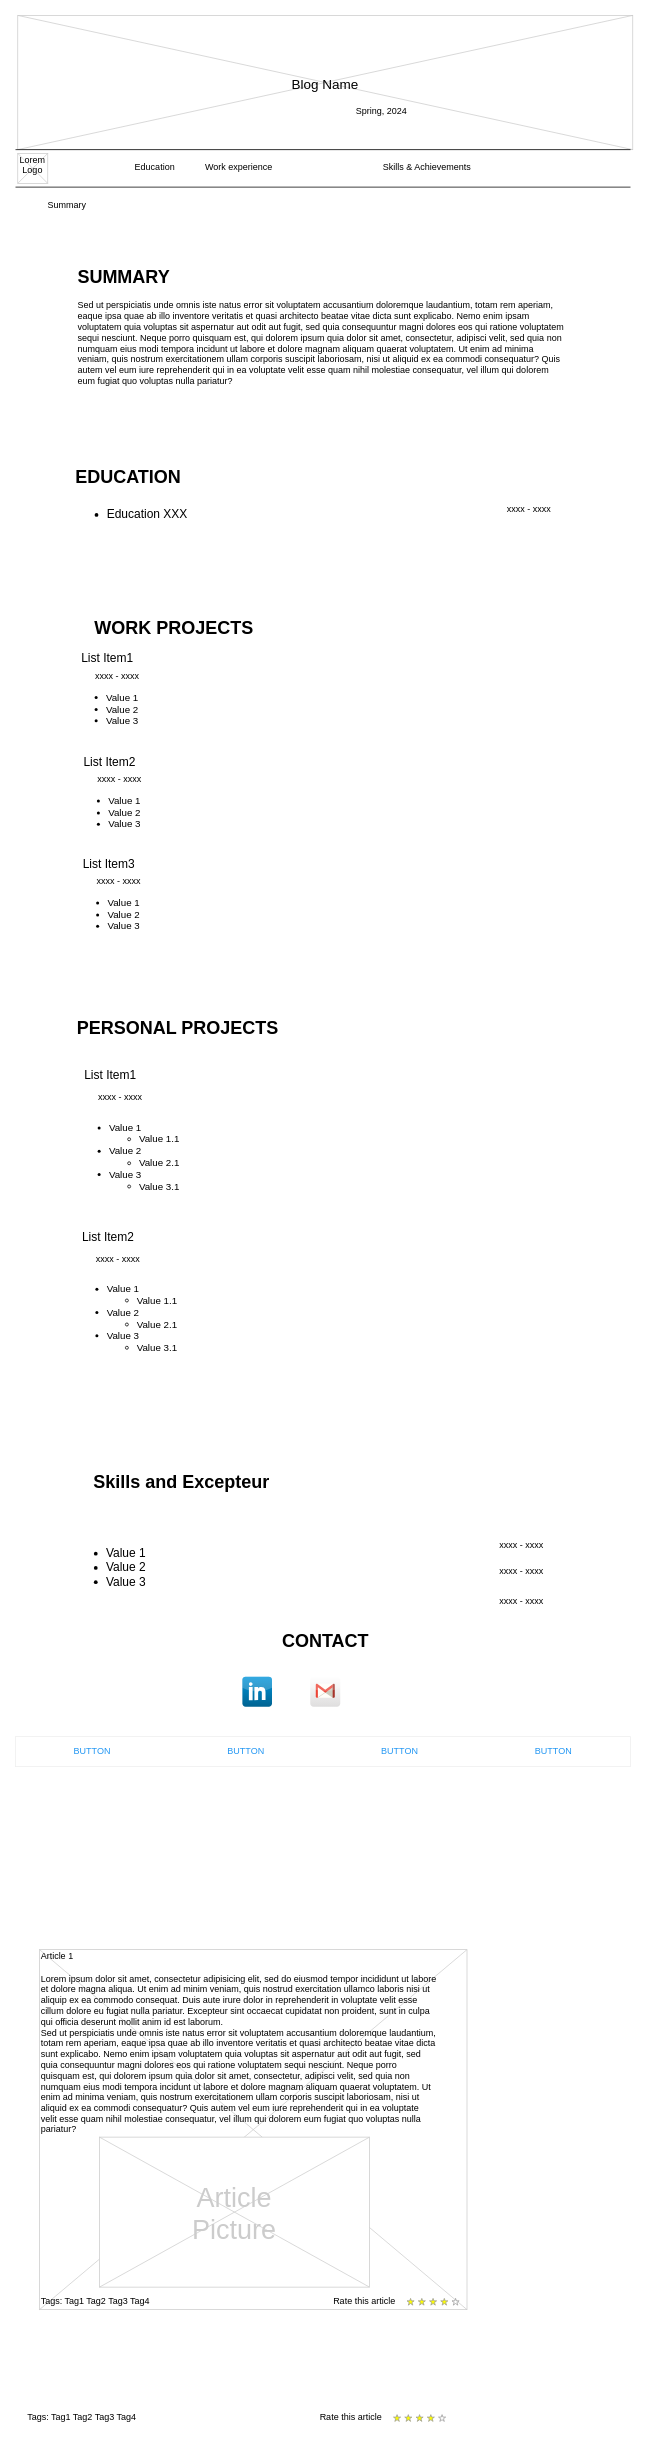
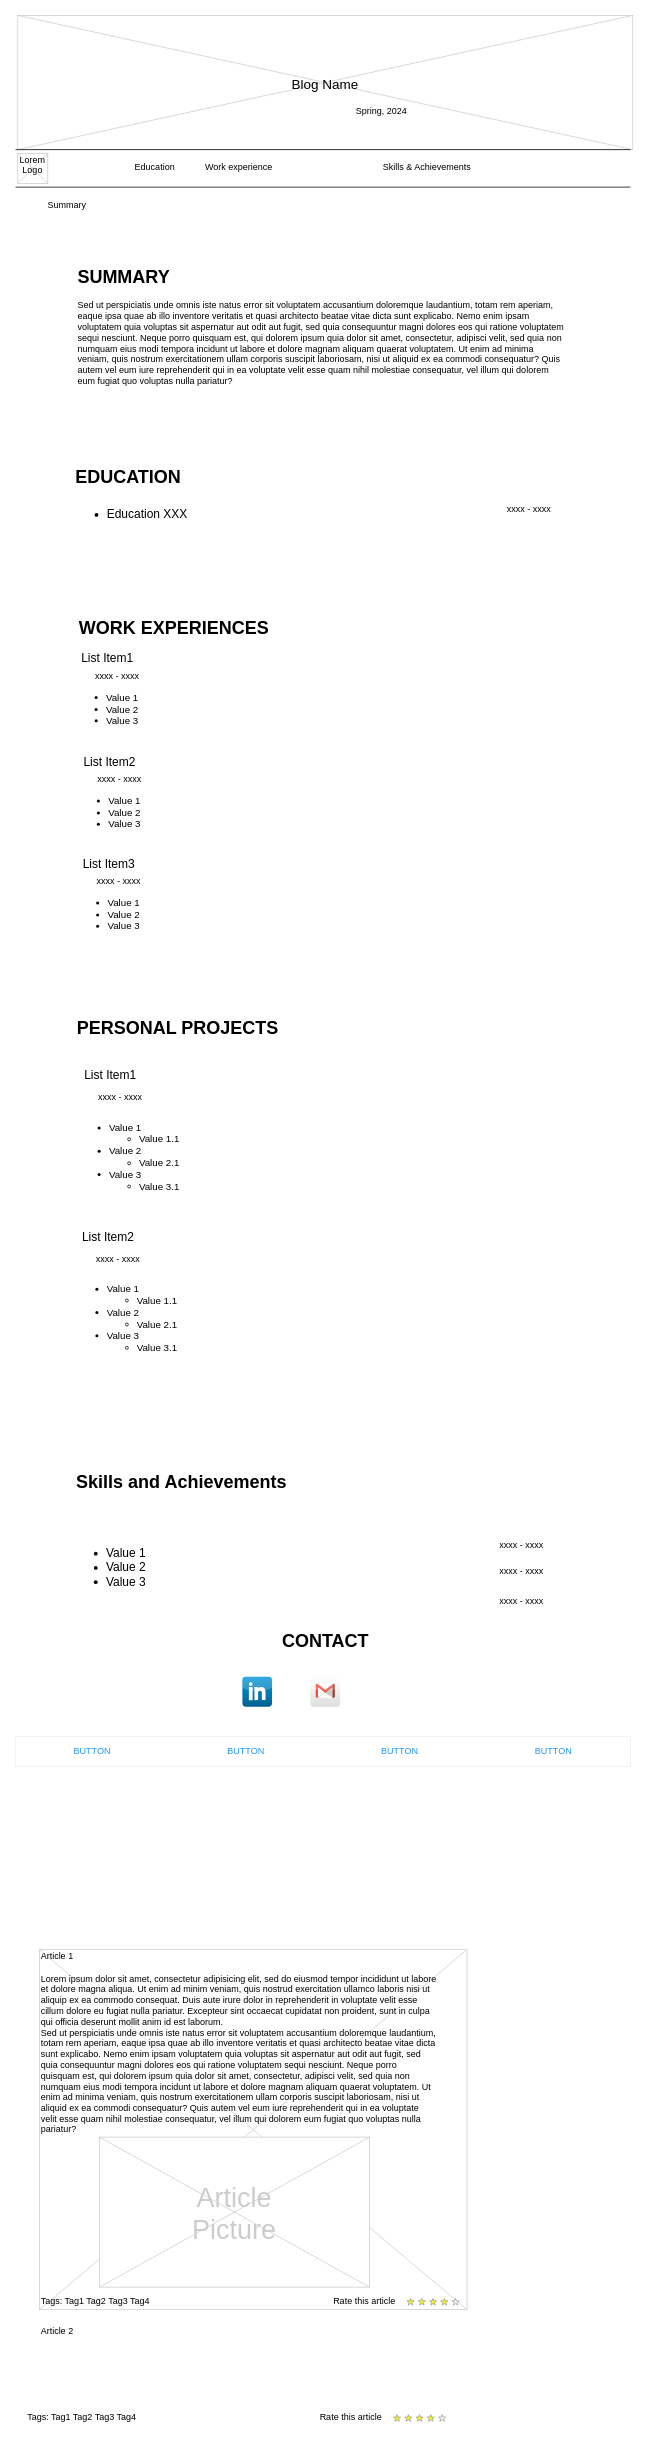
(174, 628) -> (174, 628)
(182, 1482) -> (182, 1482)
none -> (51, 2332)
